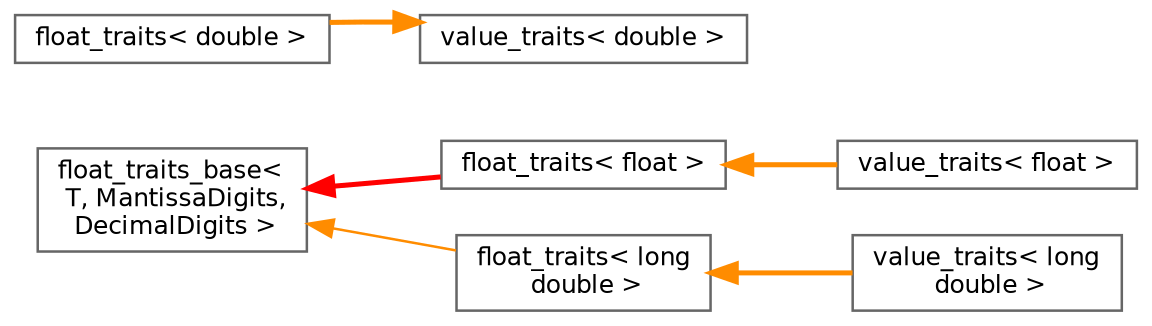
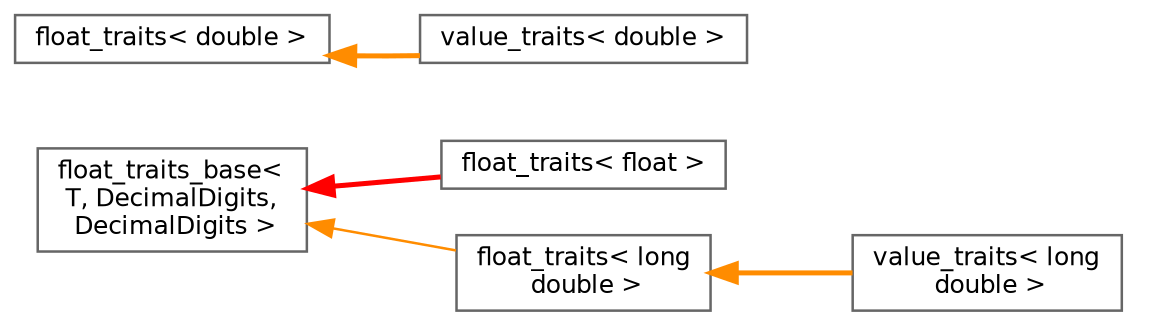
(362, 22) -> (387, 56)
(987, 165) -> none
(172, 200) -> (172, 200)
